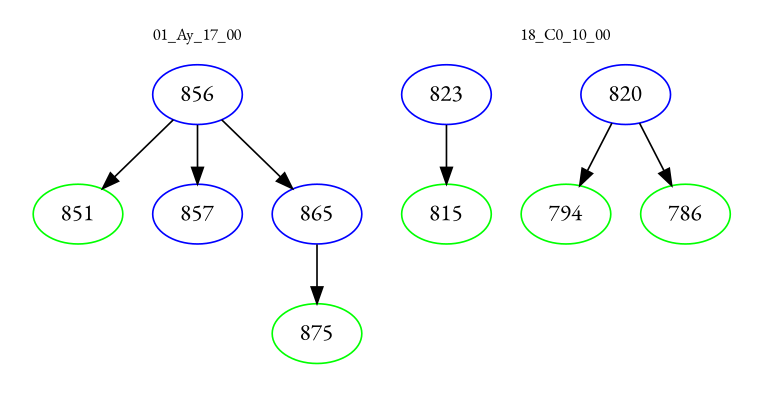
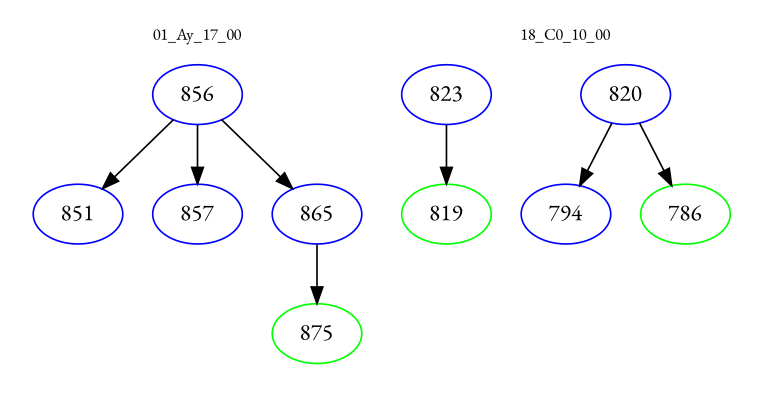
(78, 214) -> (78, 214)
(446, 214) -> (446, 214)
(566, 214) -> (566, 214)
